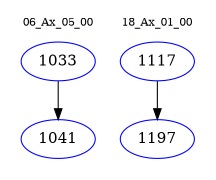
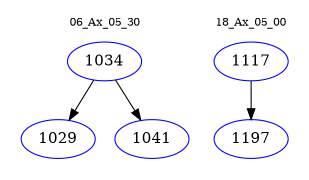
(58, 23) -> (105, 23)
(157, 23) -> (251, 23)
(58, 61) -> (105, 61)
none -> (58, 139)
